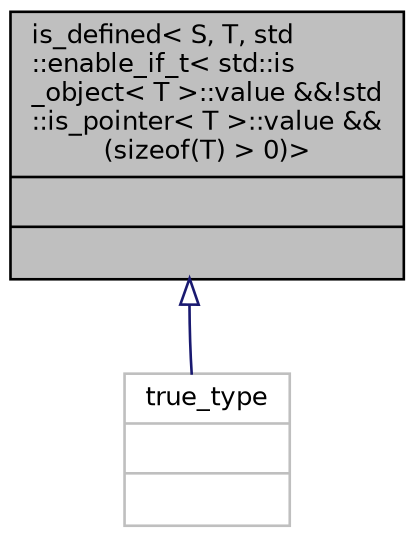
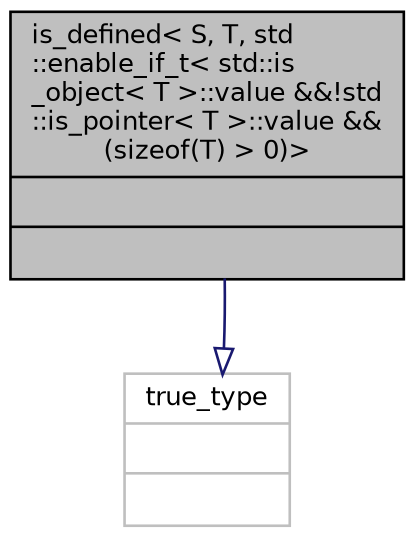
(190, 340) -> (225, 313)
